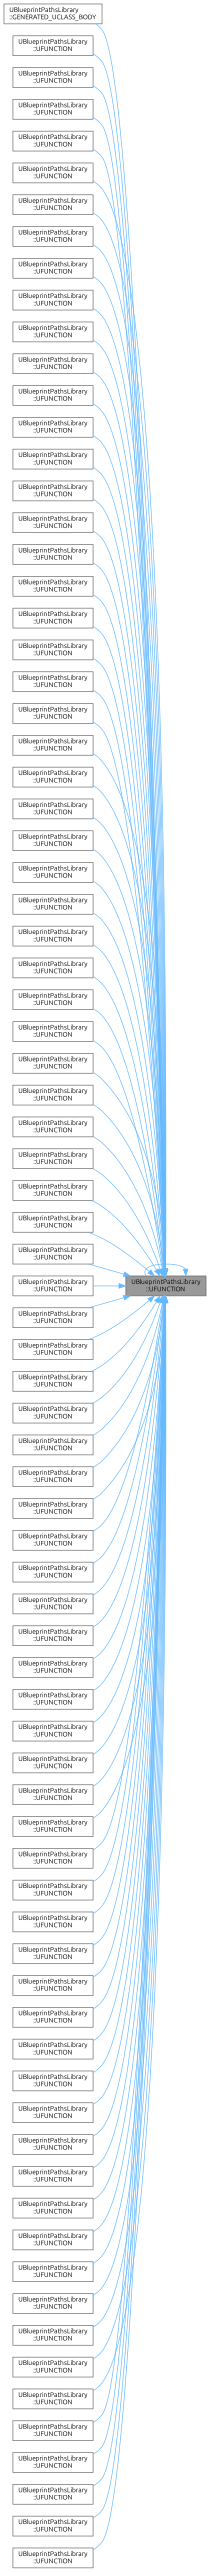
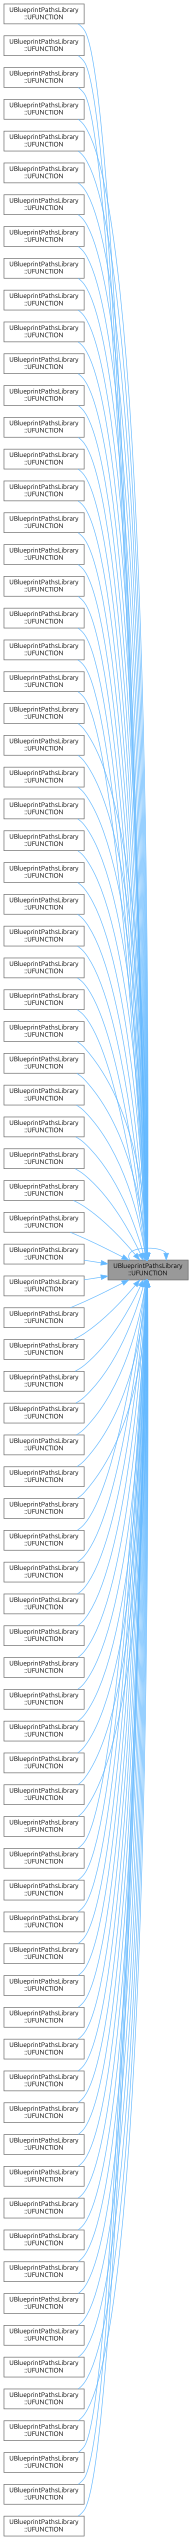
(53, 14) -> none
